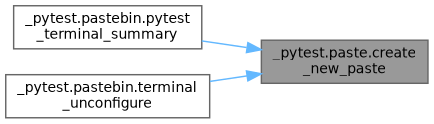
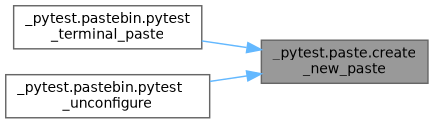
(108, 27) -> (108, 27)
(108, 96) -> (108, 96)
